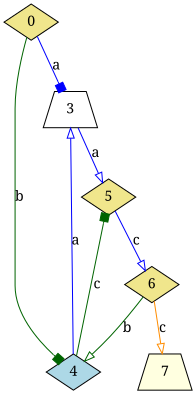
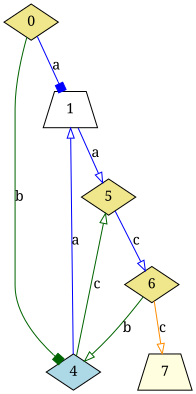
(70, 110) -> (70, 110)
(90, 290) -> (90, 290)
